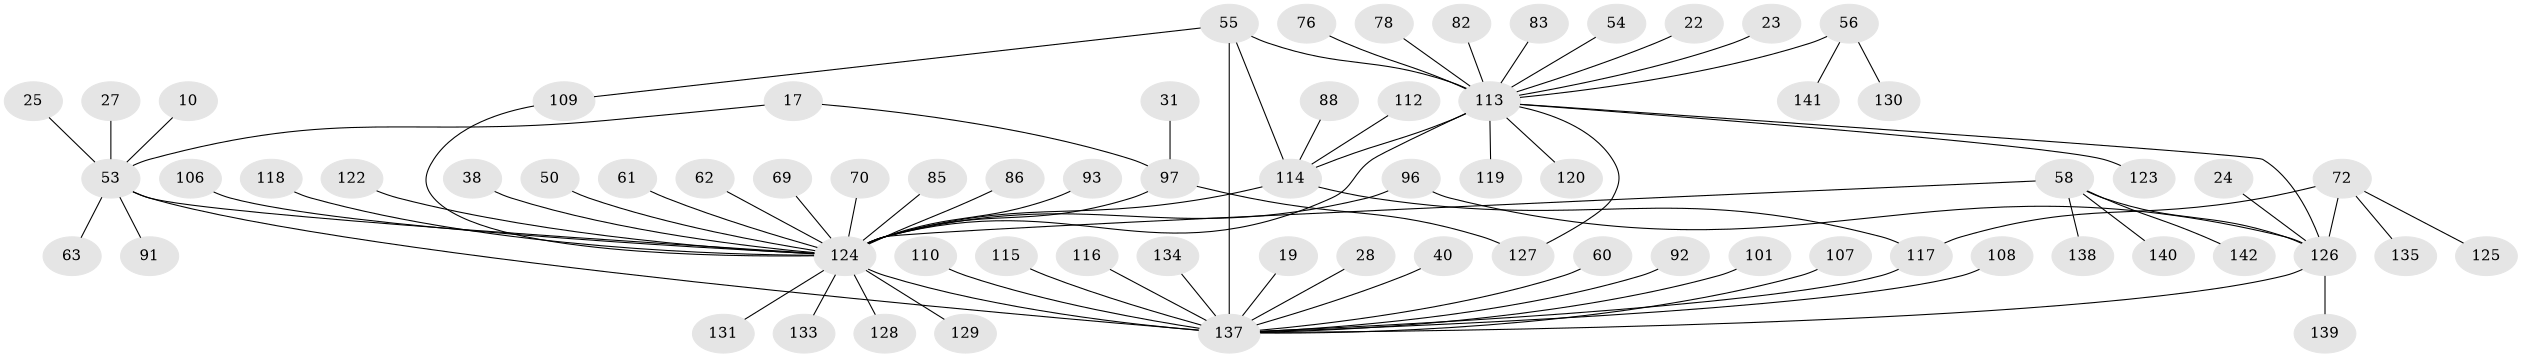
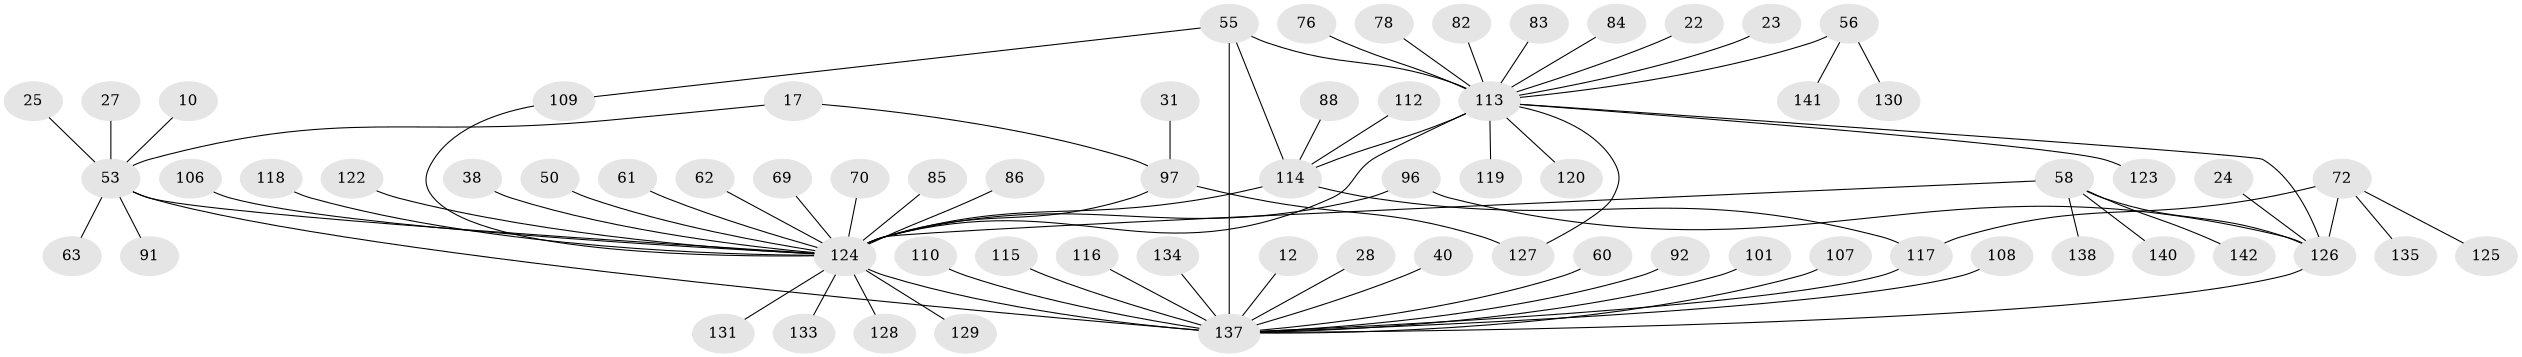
(1617, 24) -> (1617, 24)
(1093, 179) -> none
(1288, 256) -> (1288, 256)
(2325, 334) -> none
